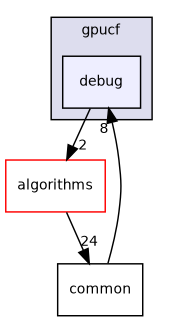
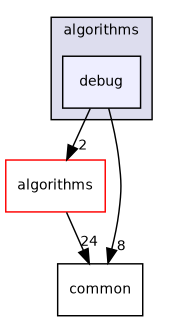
(102, 31) -> (102, 31)
(121, 193) -> (121, 178)
